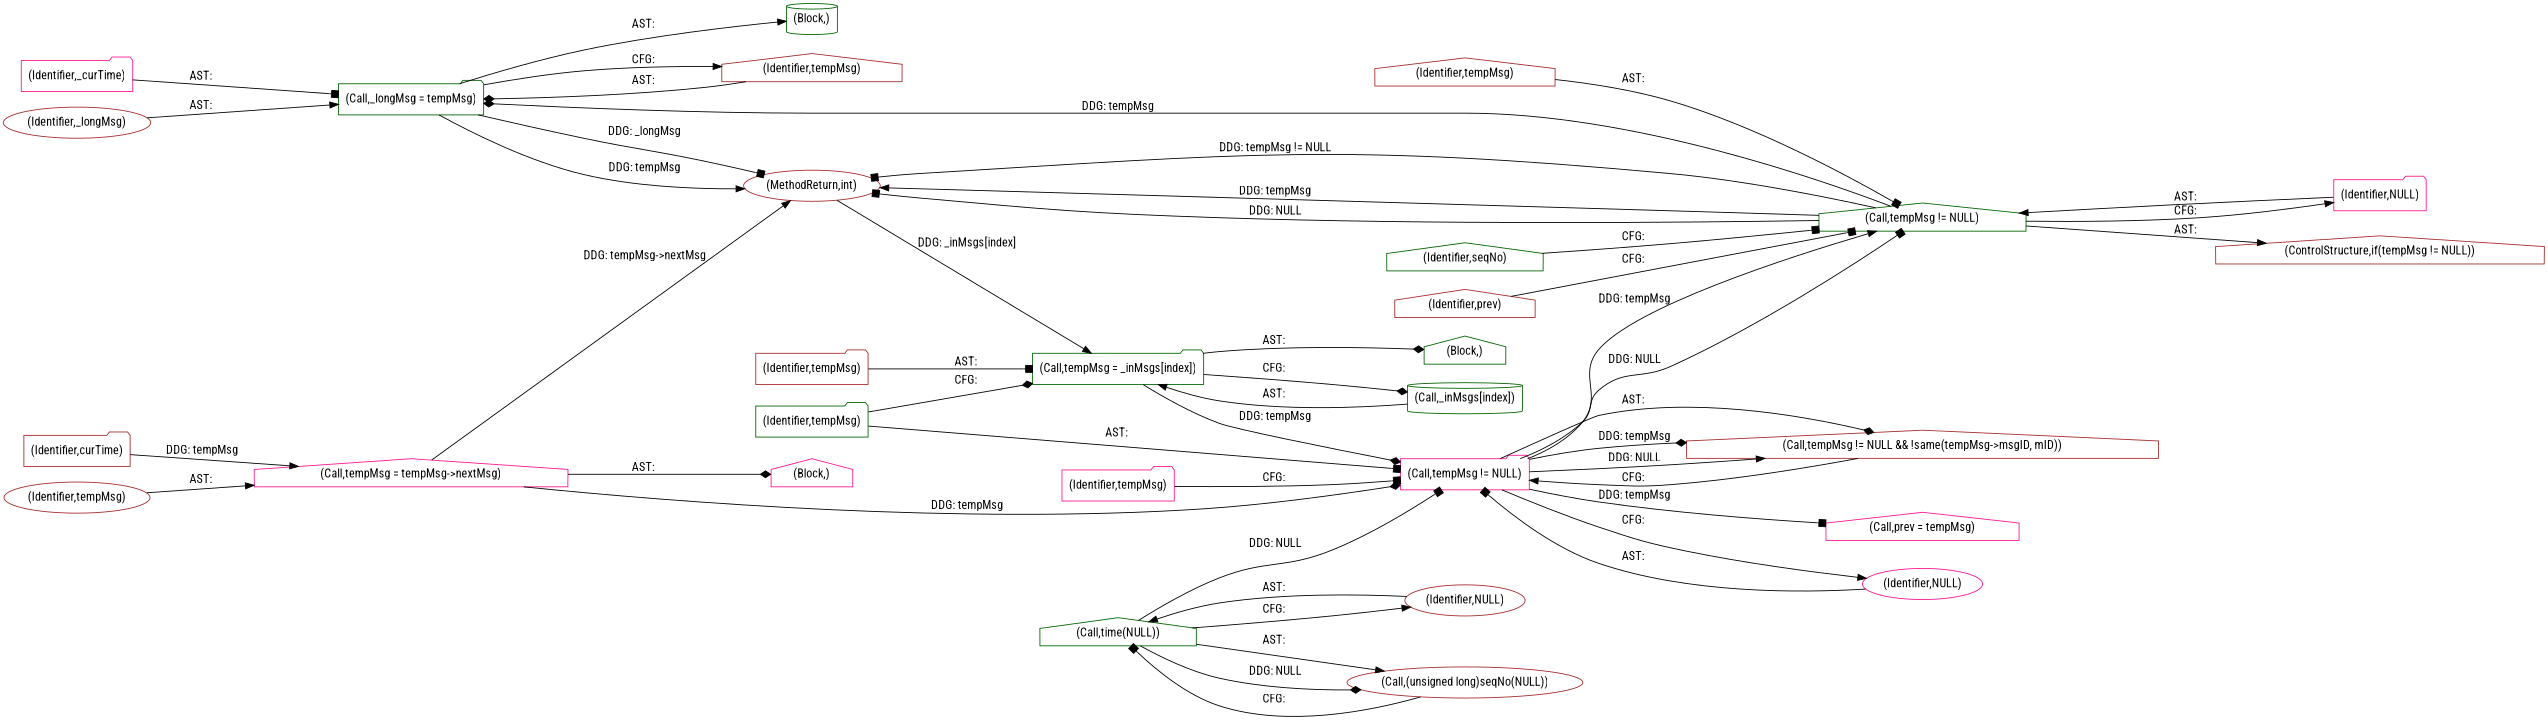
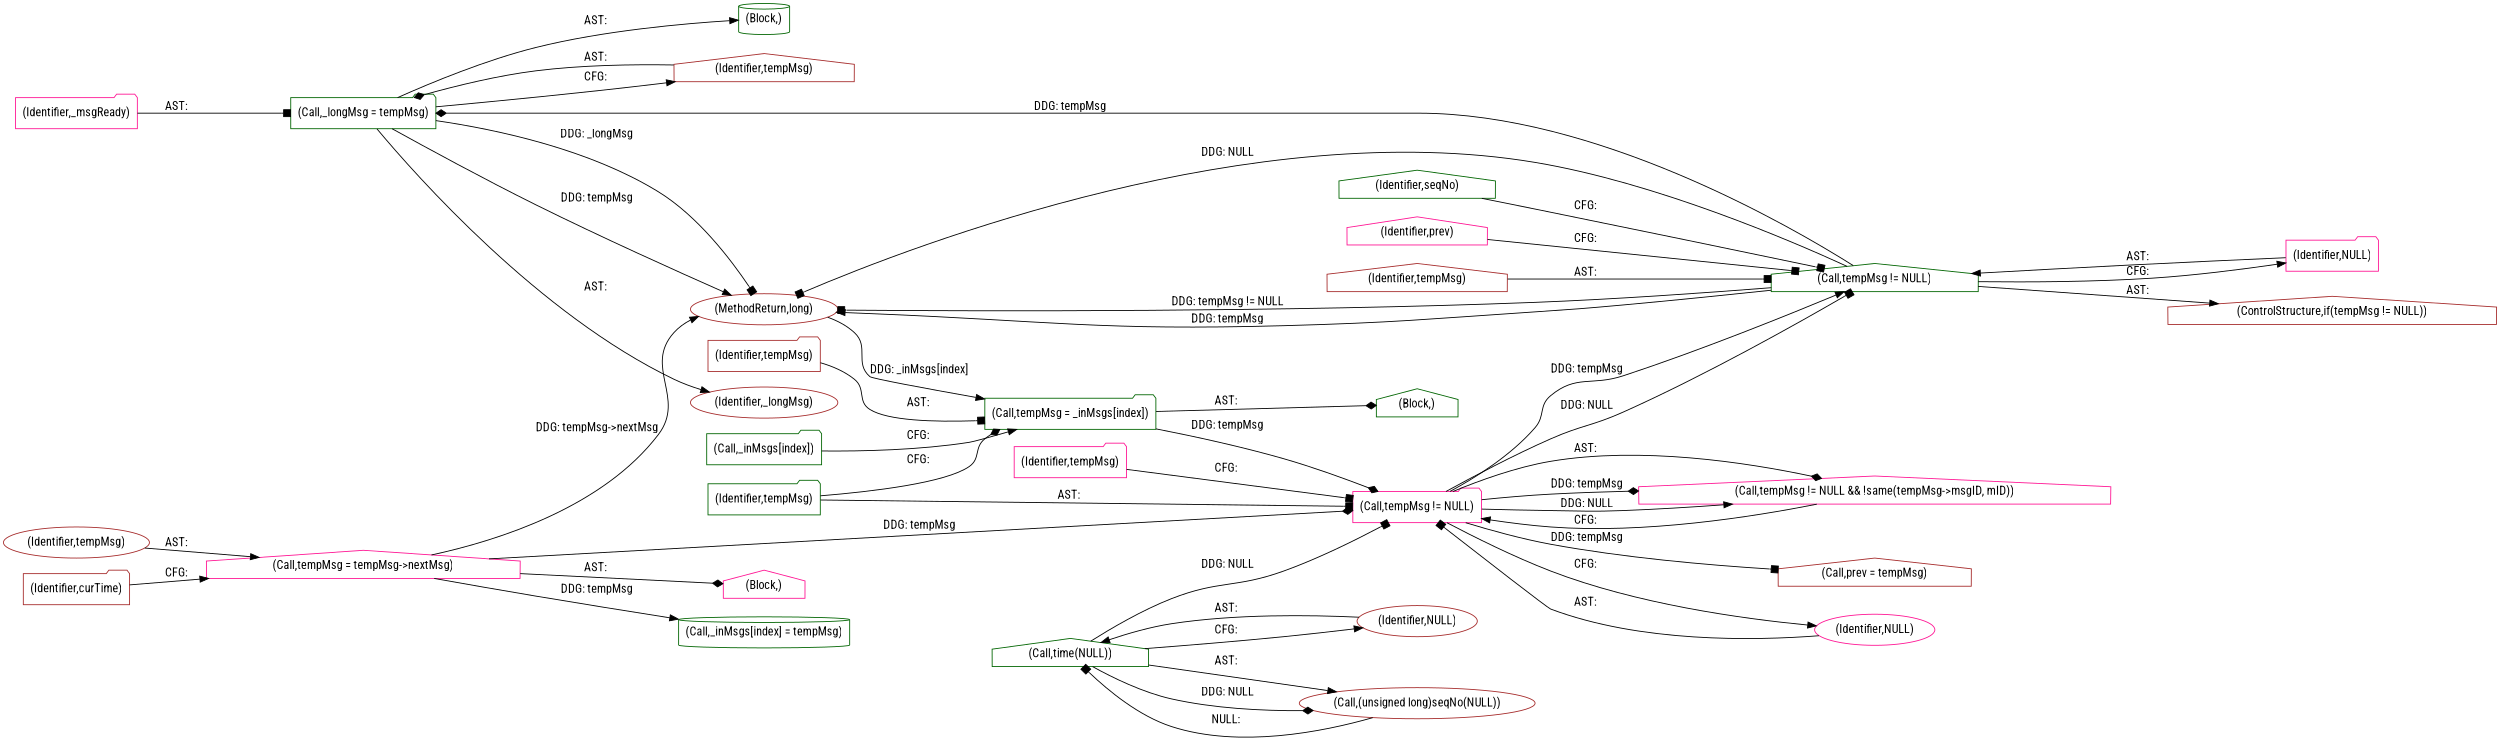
(77, 76) -> (76, 113)
(238, 111) -> (524, 278)
(812, 186) -> (764, 309)
(1465, 305) -> (1417, 232)
(1300, 382) -> none
(1275, 394) -> (920, 436)
(1465, 398) -> (764, 449)
(1922, 446) -> (1875, 492)
(202, 451) -> (178, 573)
(1922, 528) -> (1875, 574)
none -> (764, 632)
(1275, 699) -> (1228, 720)
